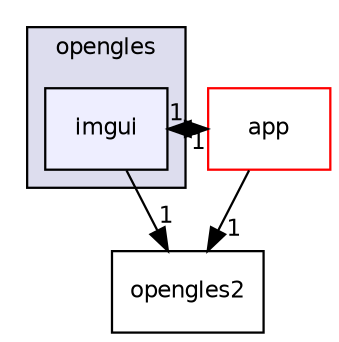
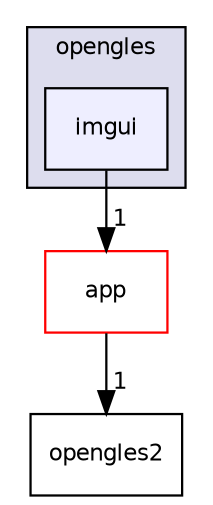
(199, 129) -> none
(143, 202) -> none
